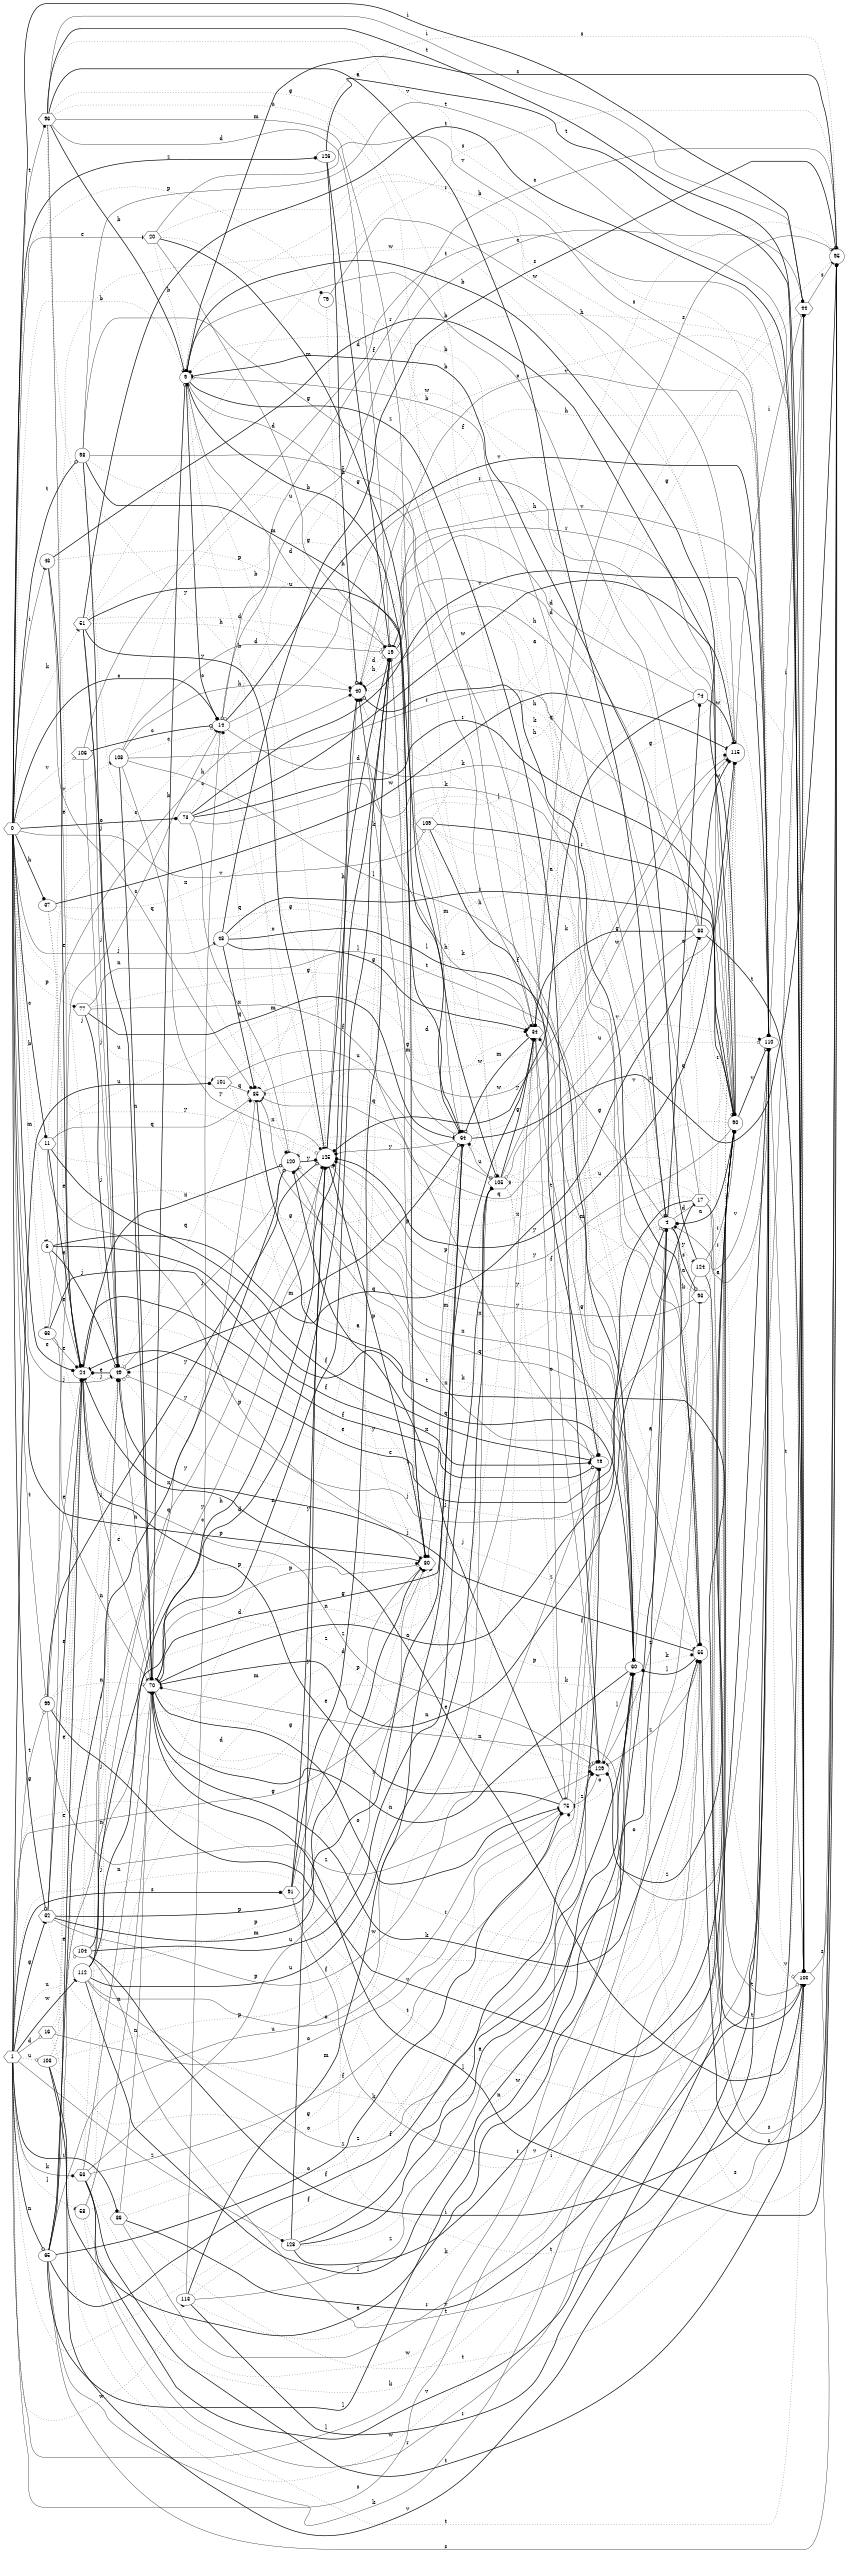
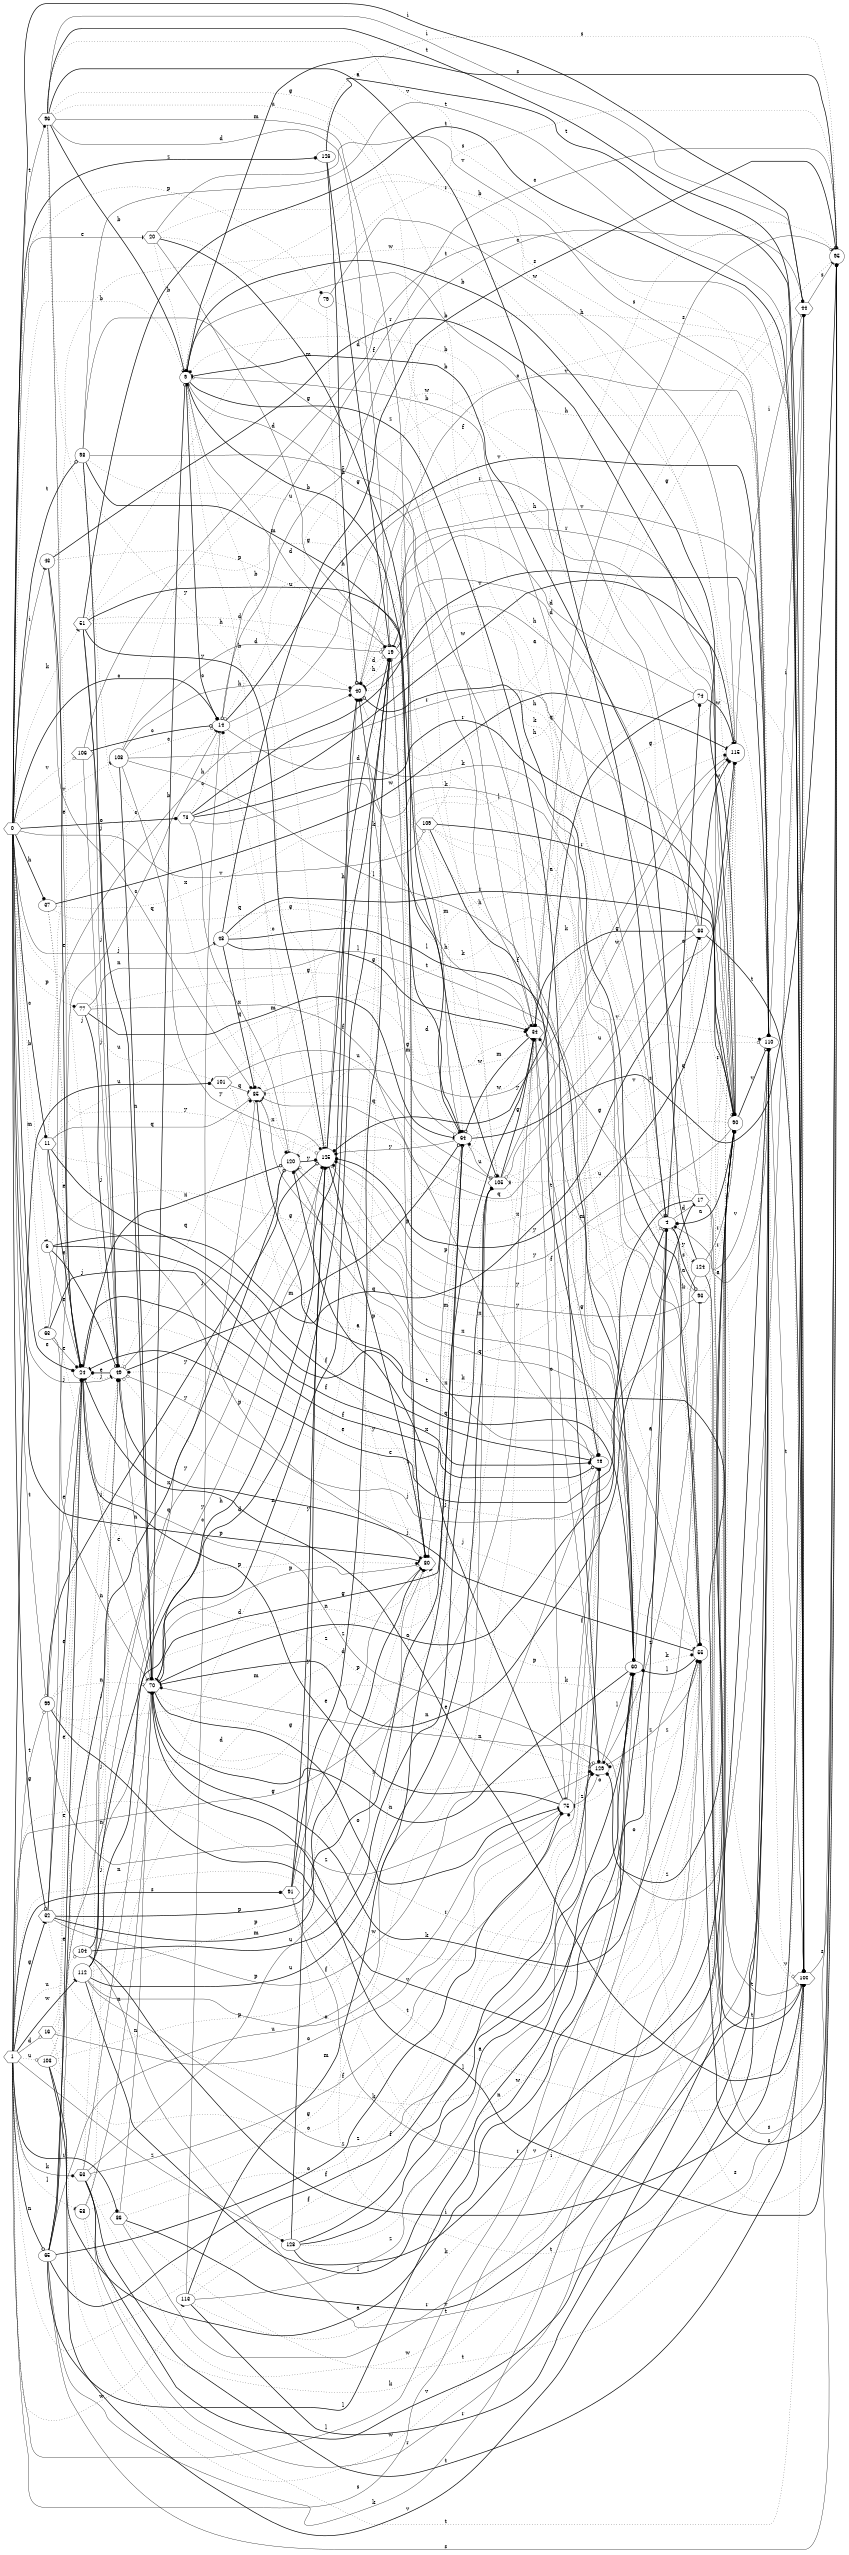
(542, 1493) -> (715, 1157)
